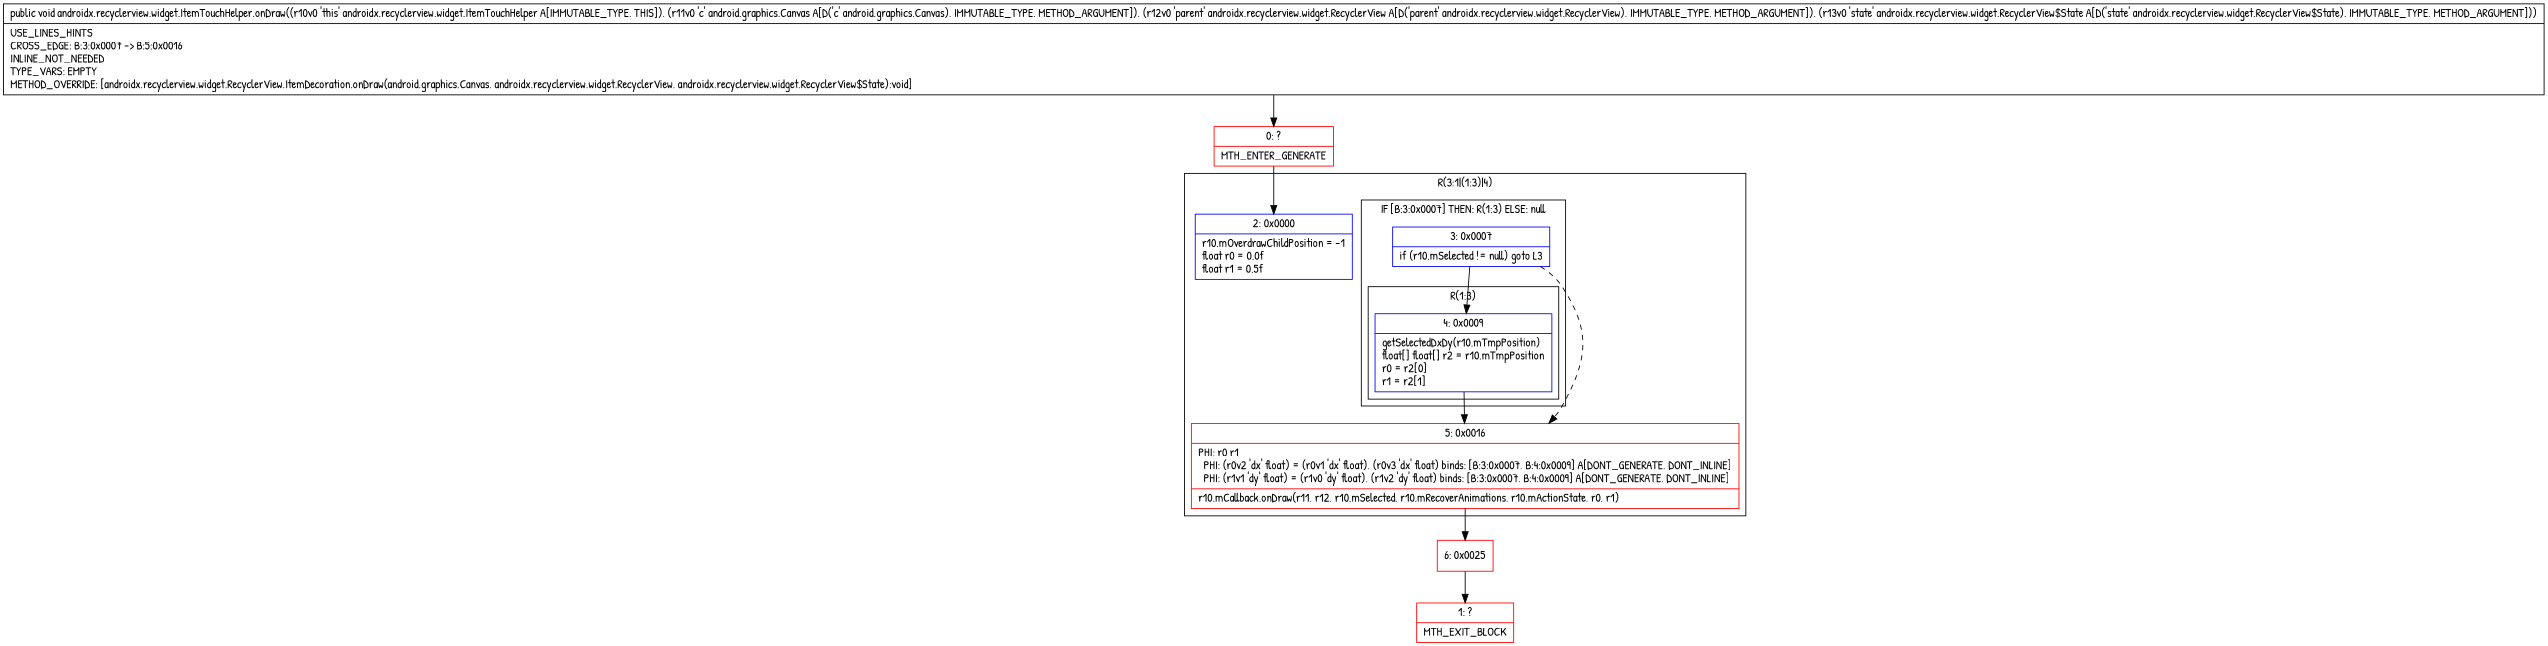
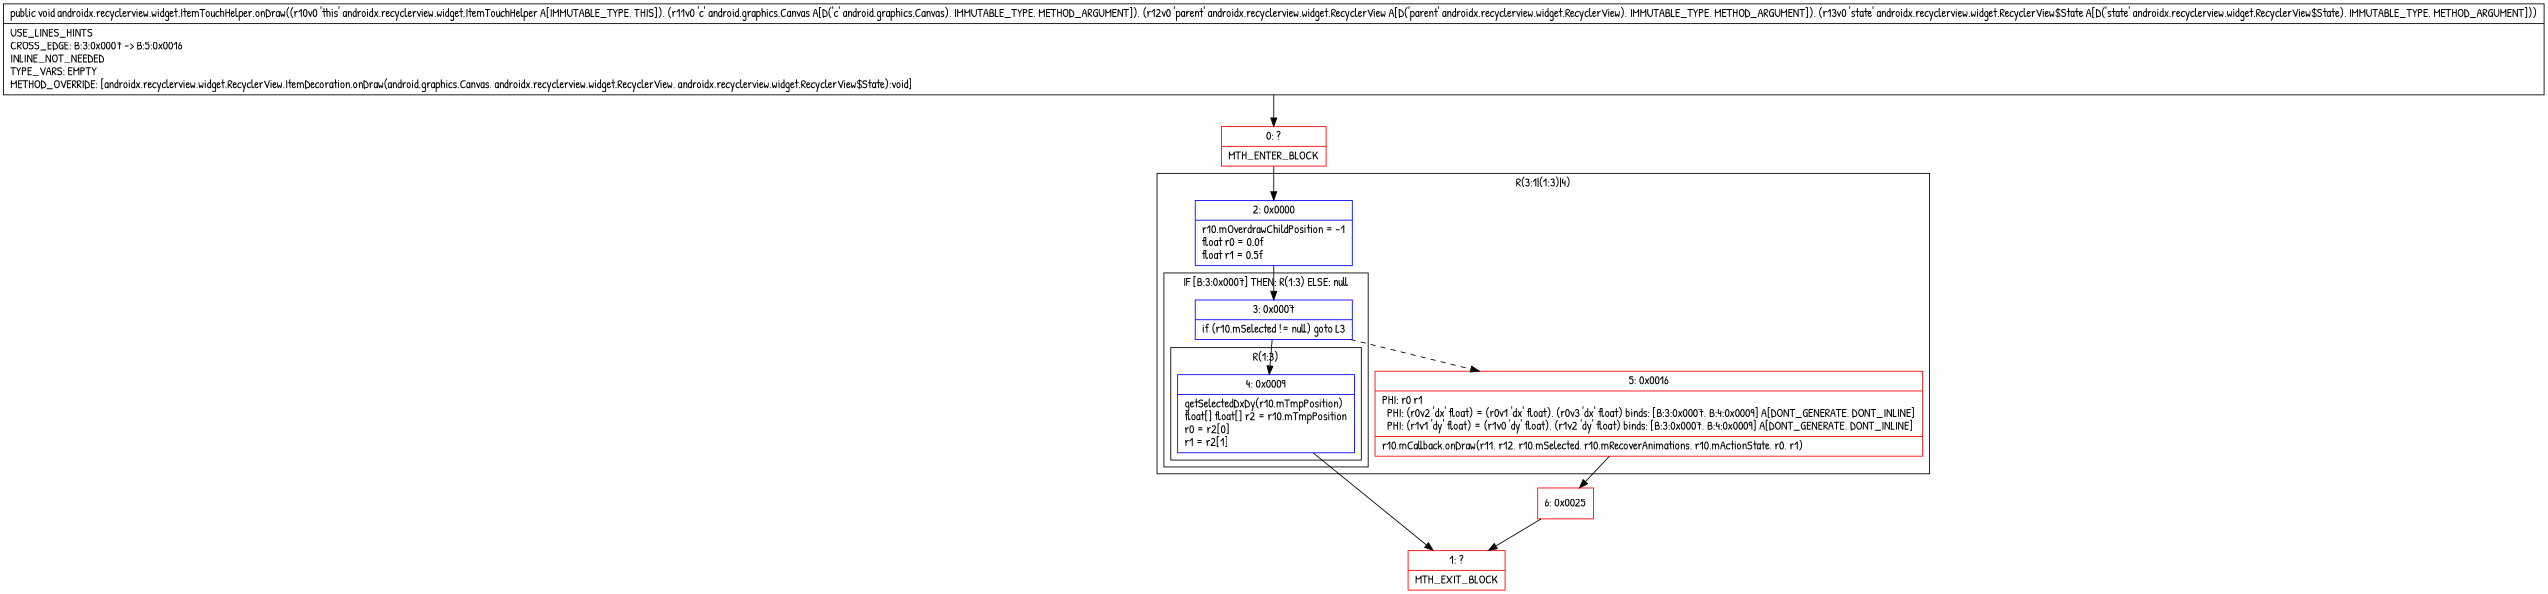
(1274, 156) -> (1274, 156)
none -> (1274, 278)
(1464, 403) -> (1370, 499)
